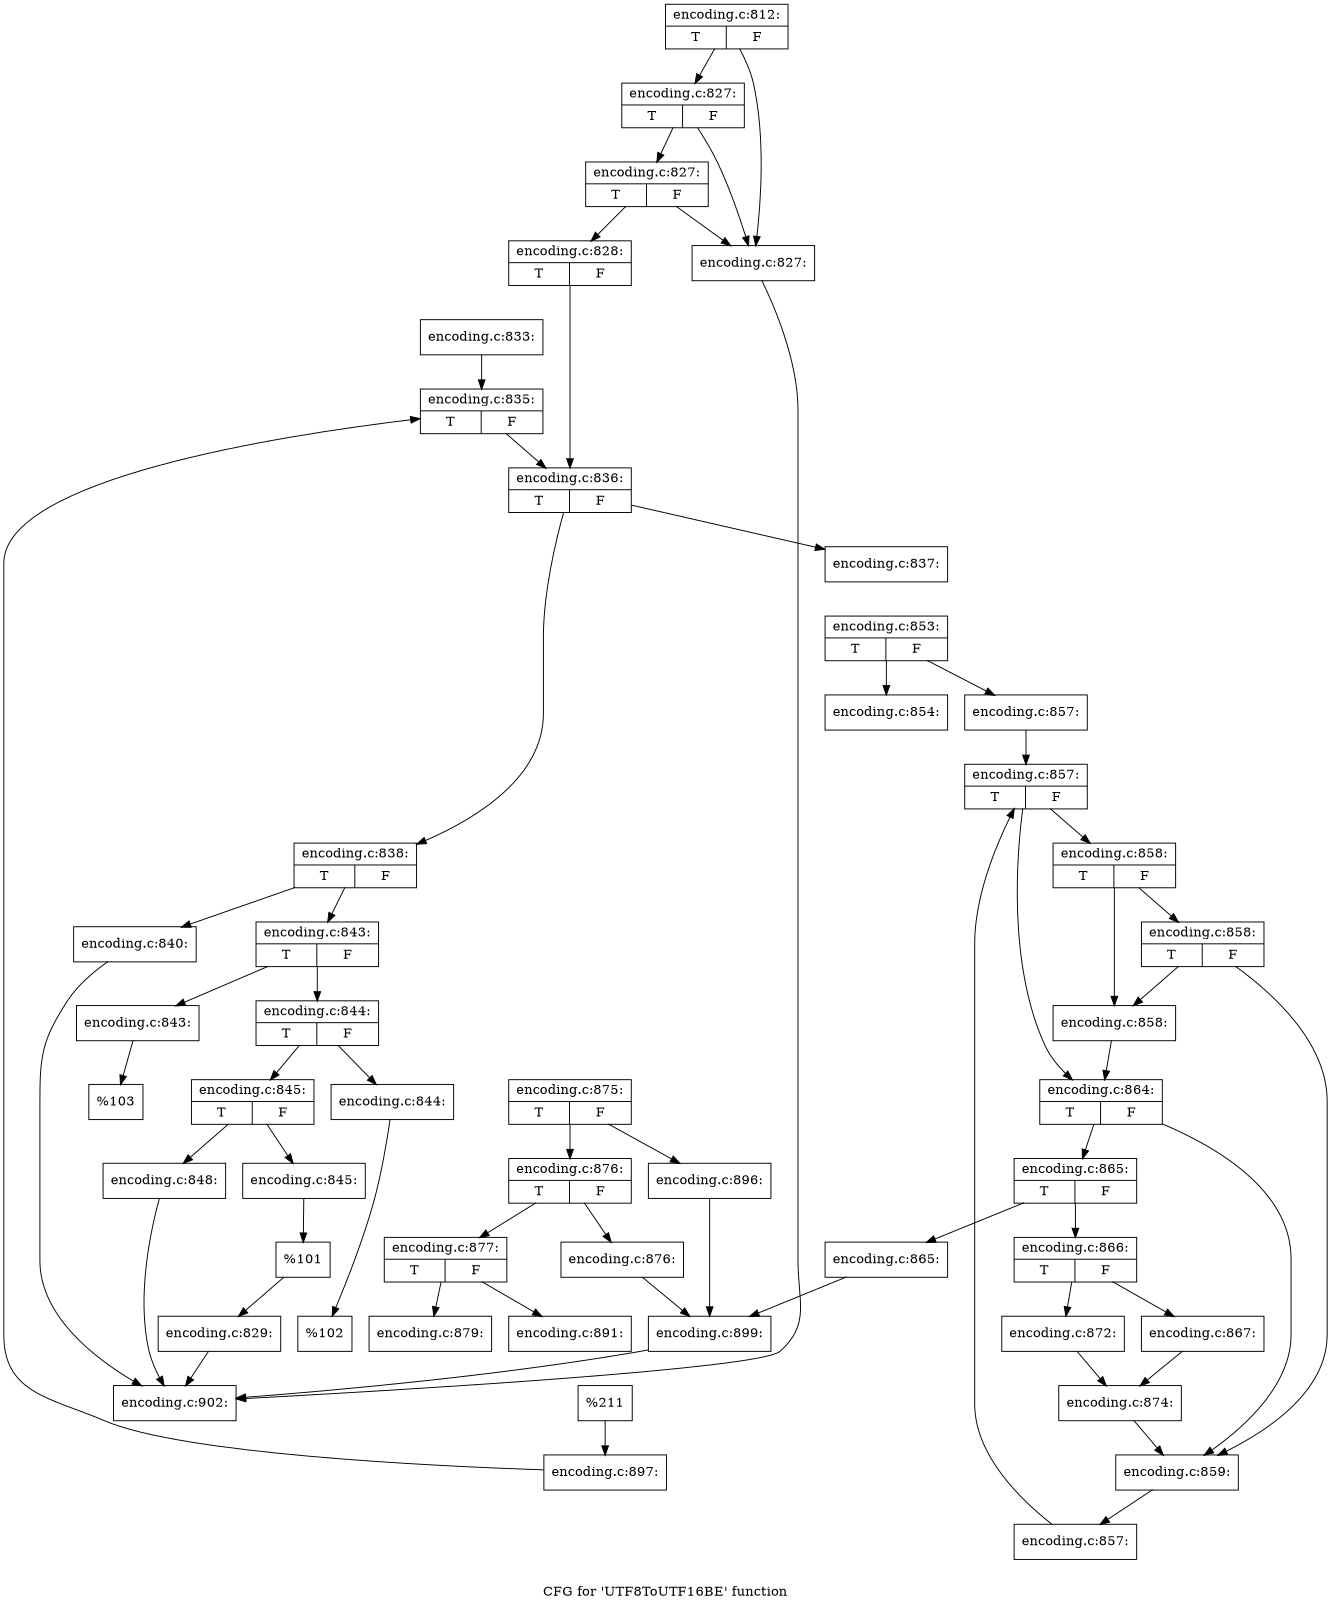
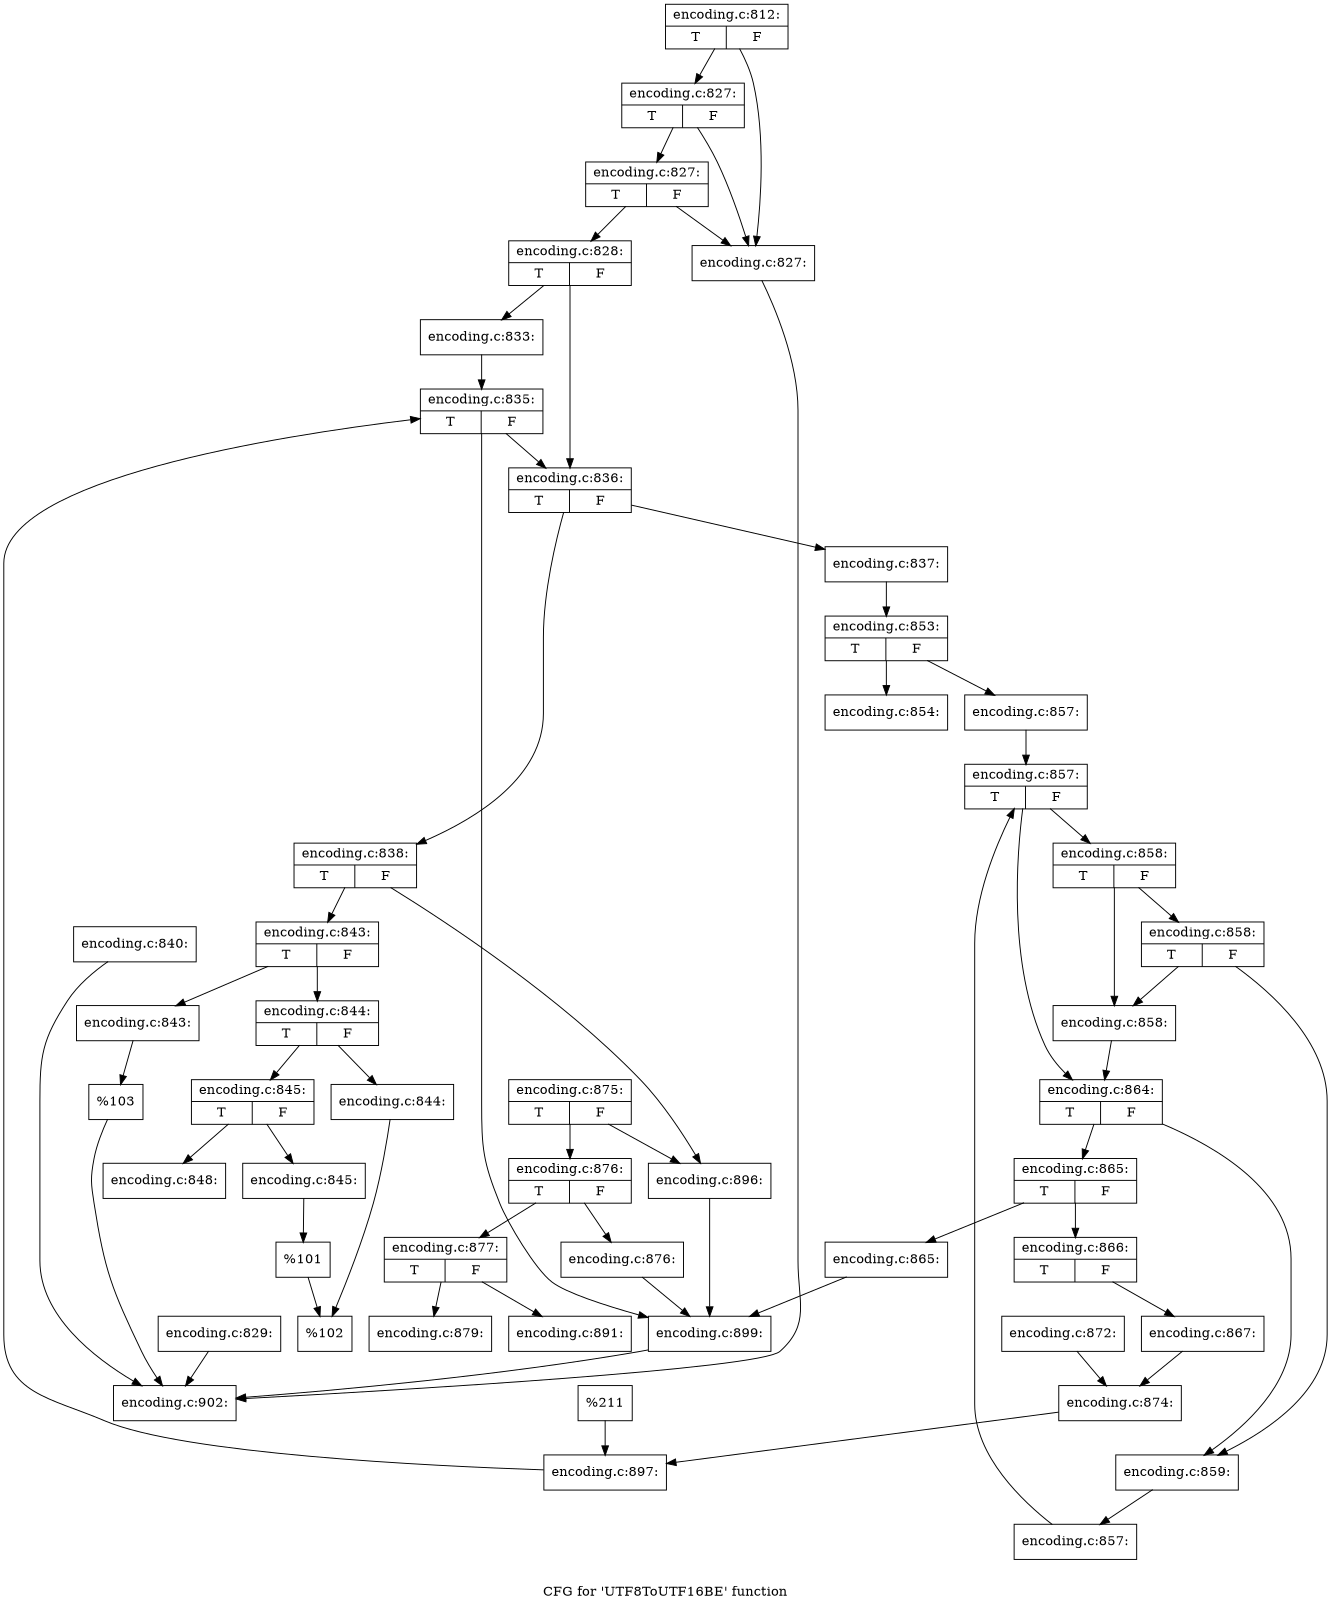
none -> (526, 300)
none -> (886, 594)
(243, 906) -> (558, 1005)
none -> (482, 914)
(144, 1288) -> (103, 1253)
(265, 1294) -> (313, 1292)
(1070, 1294) -> none
(1146, 1434) -> (867, 1437)
